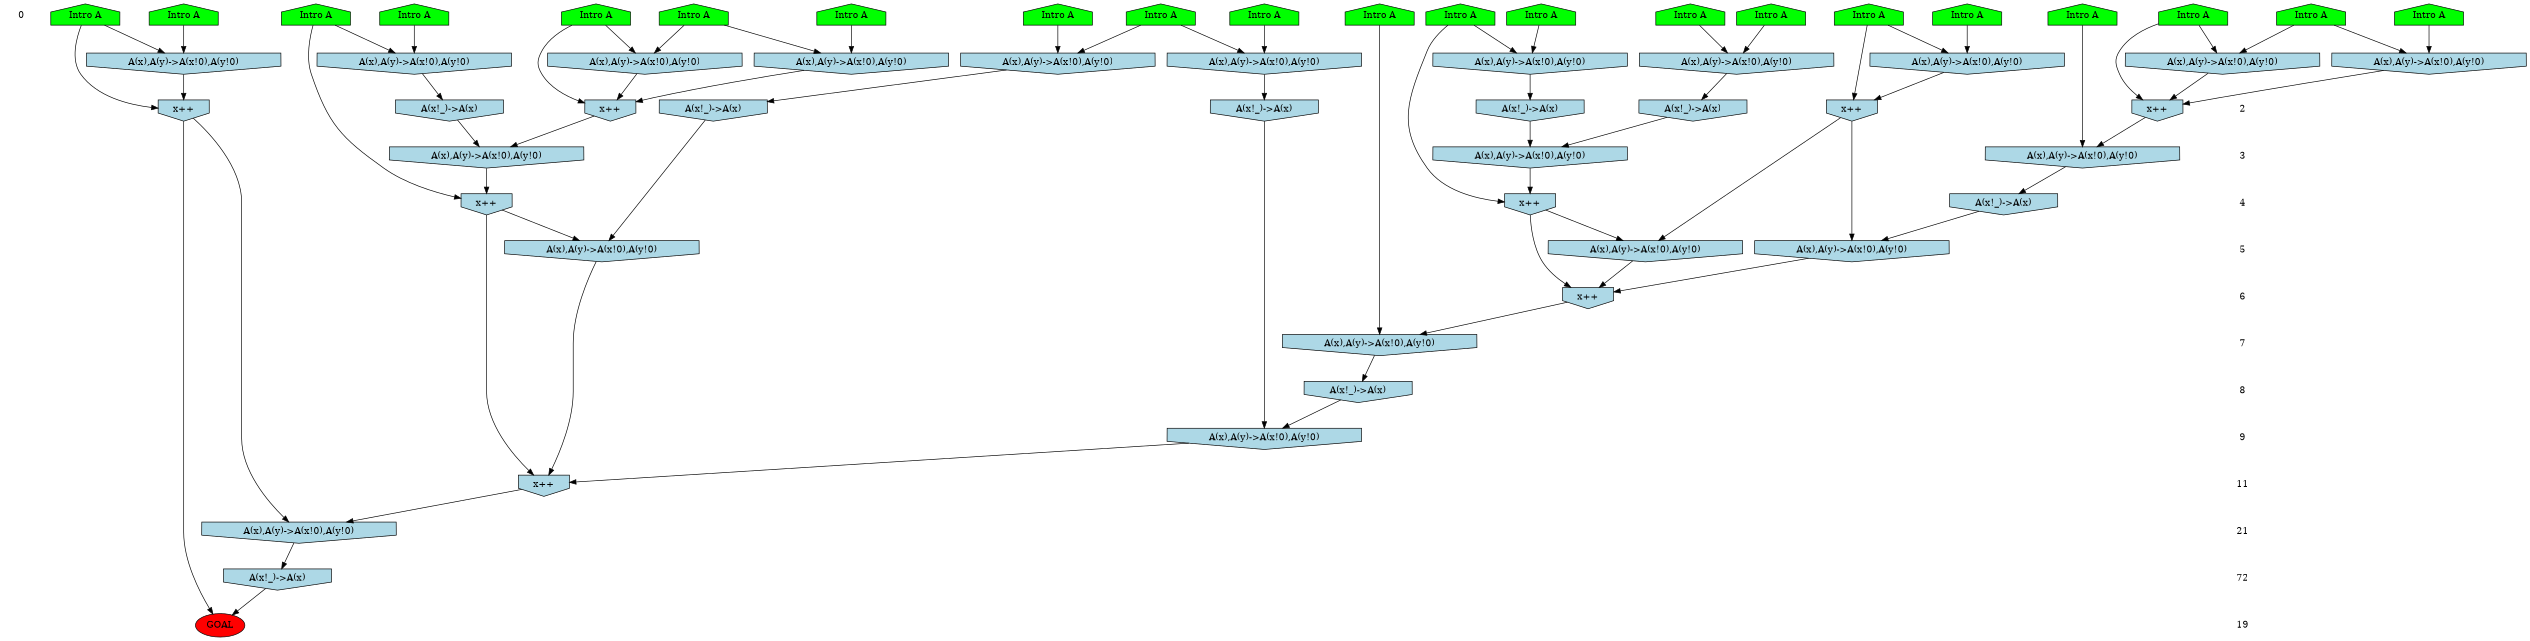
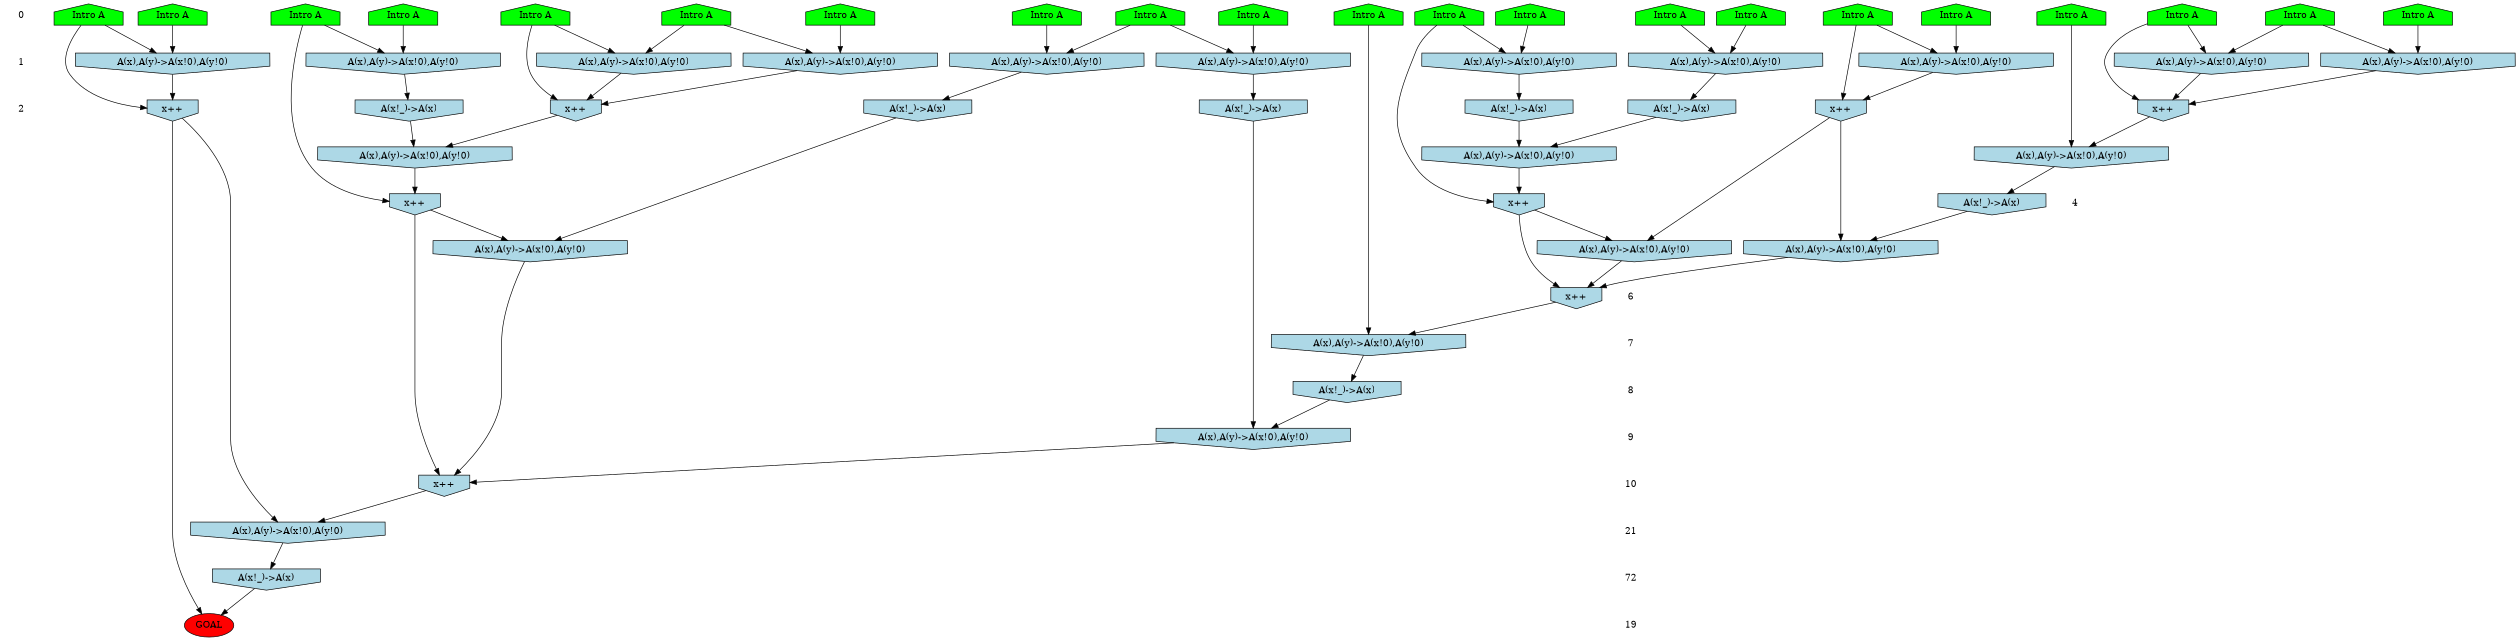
none -> (21, 63)
(2243, 156) -> none
(2243, 250) -> none
(2243, 485) -> (1631, 485)
